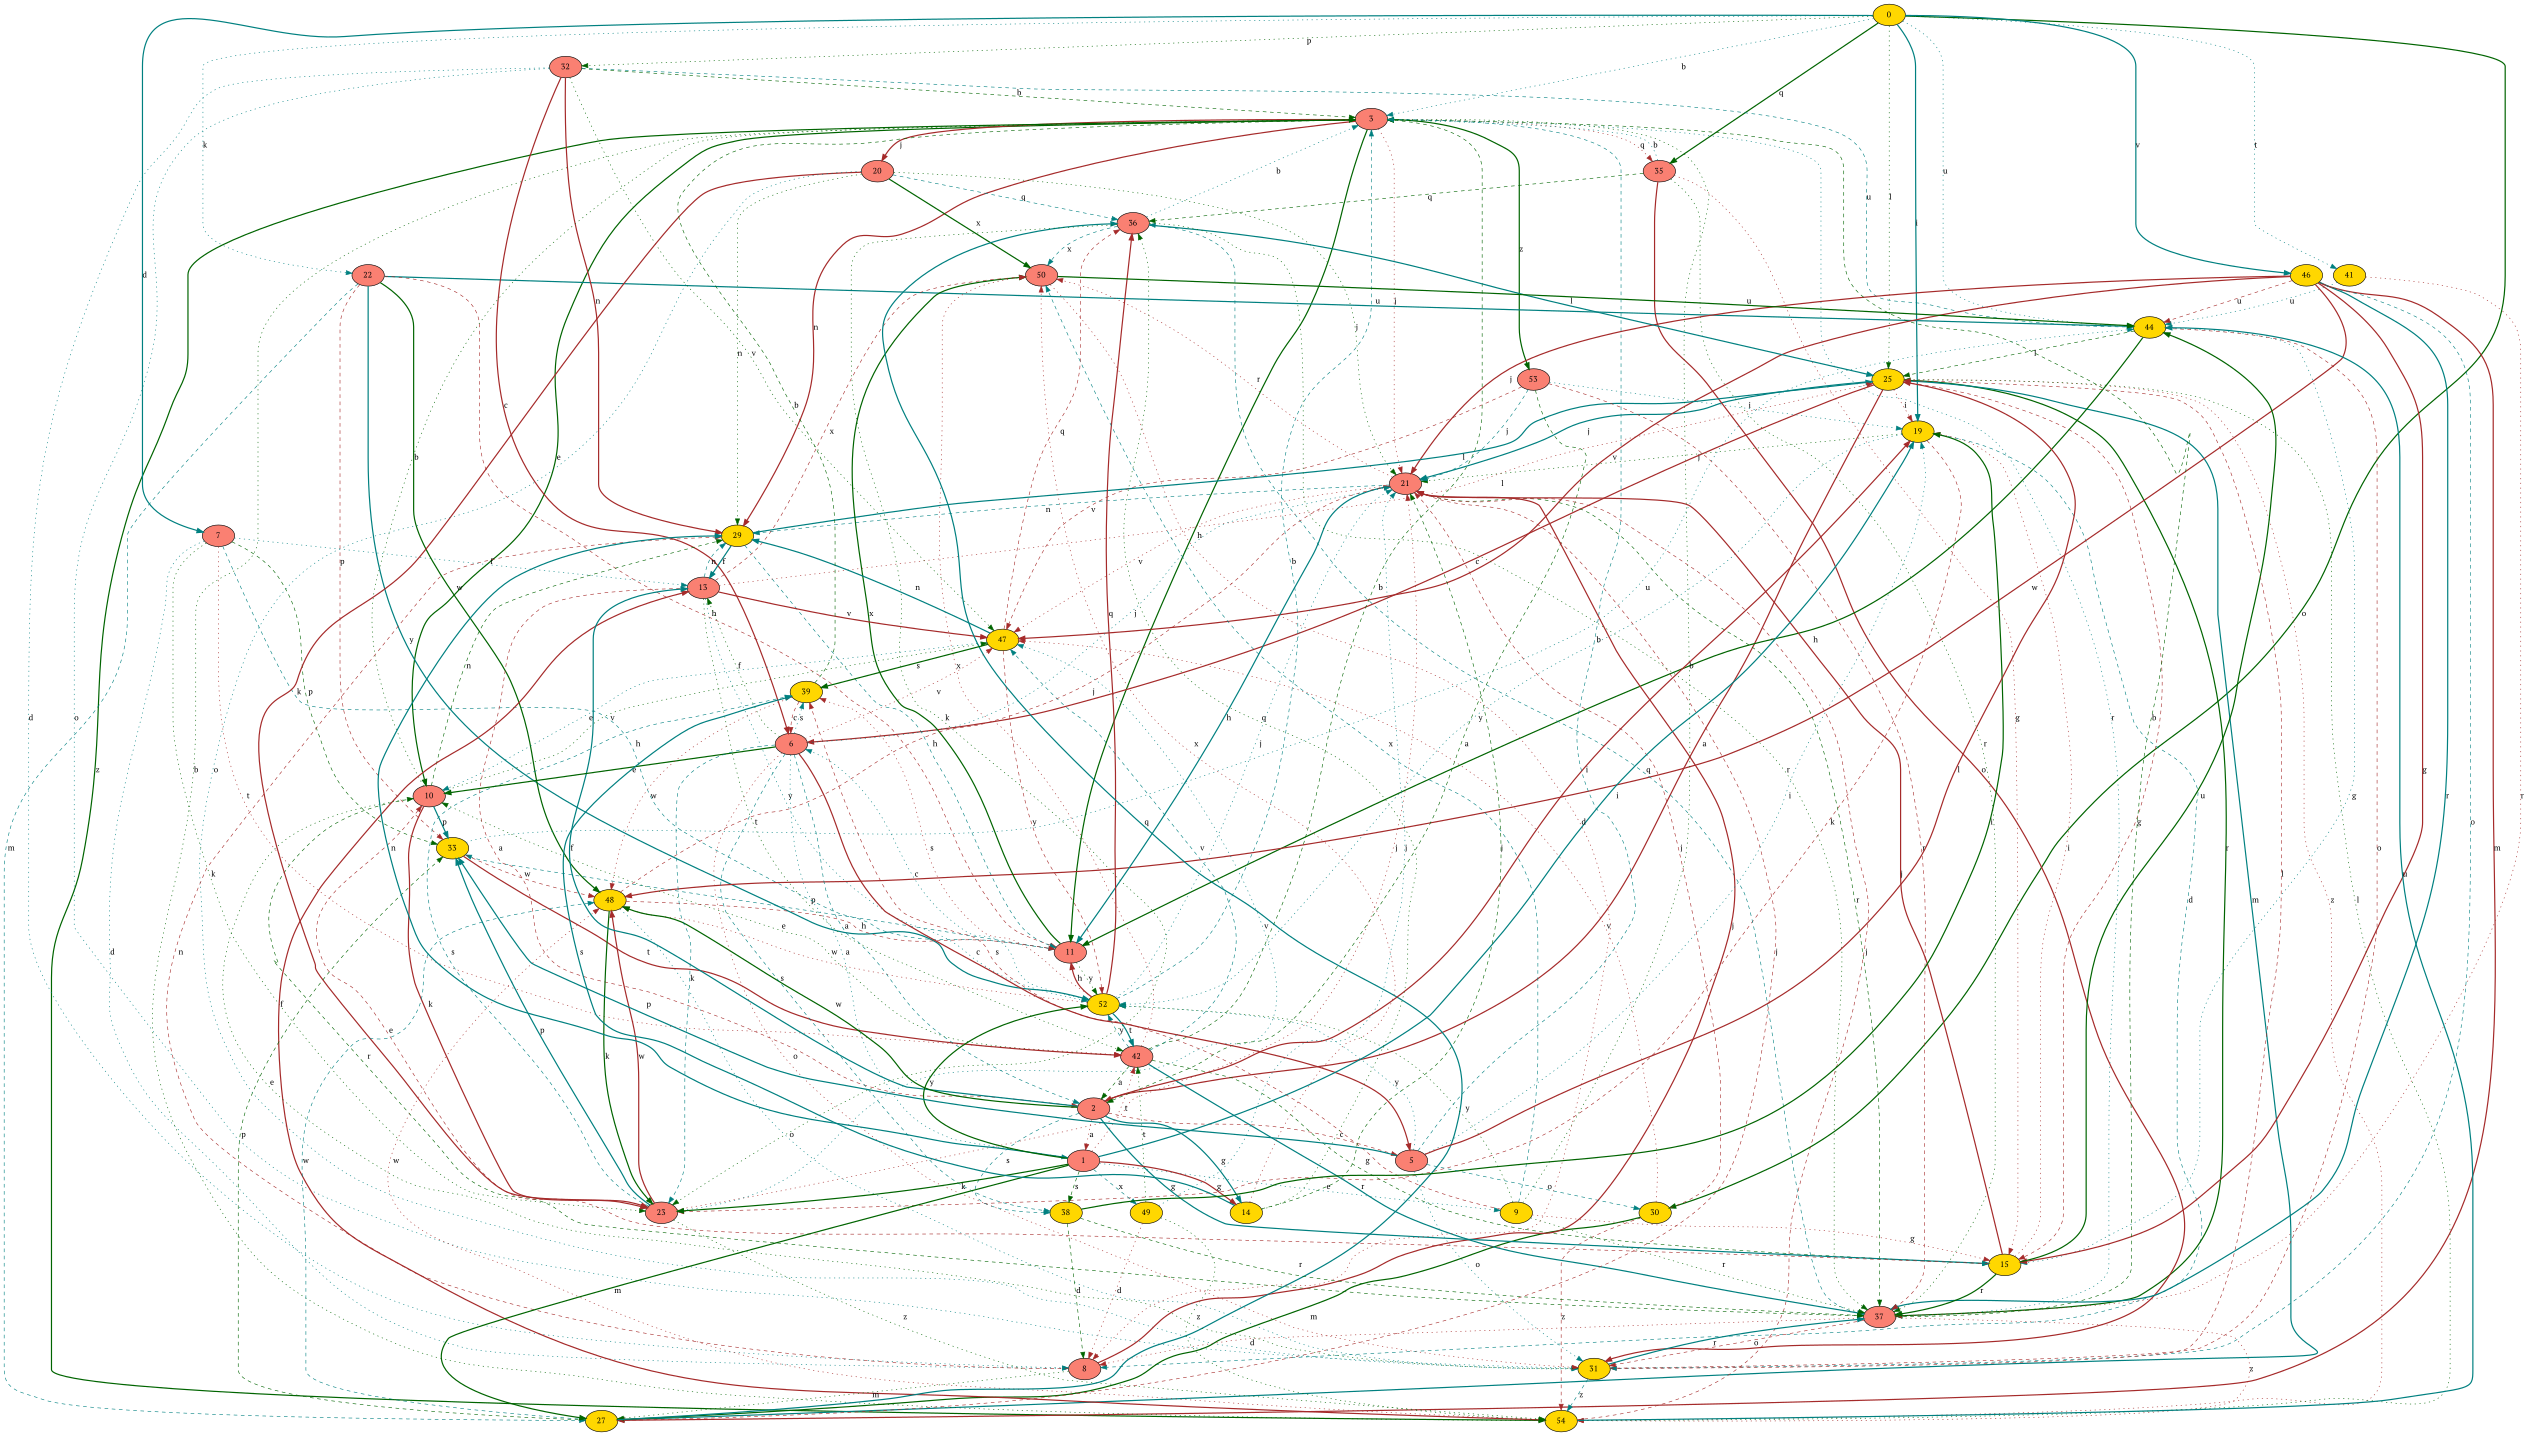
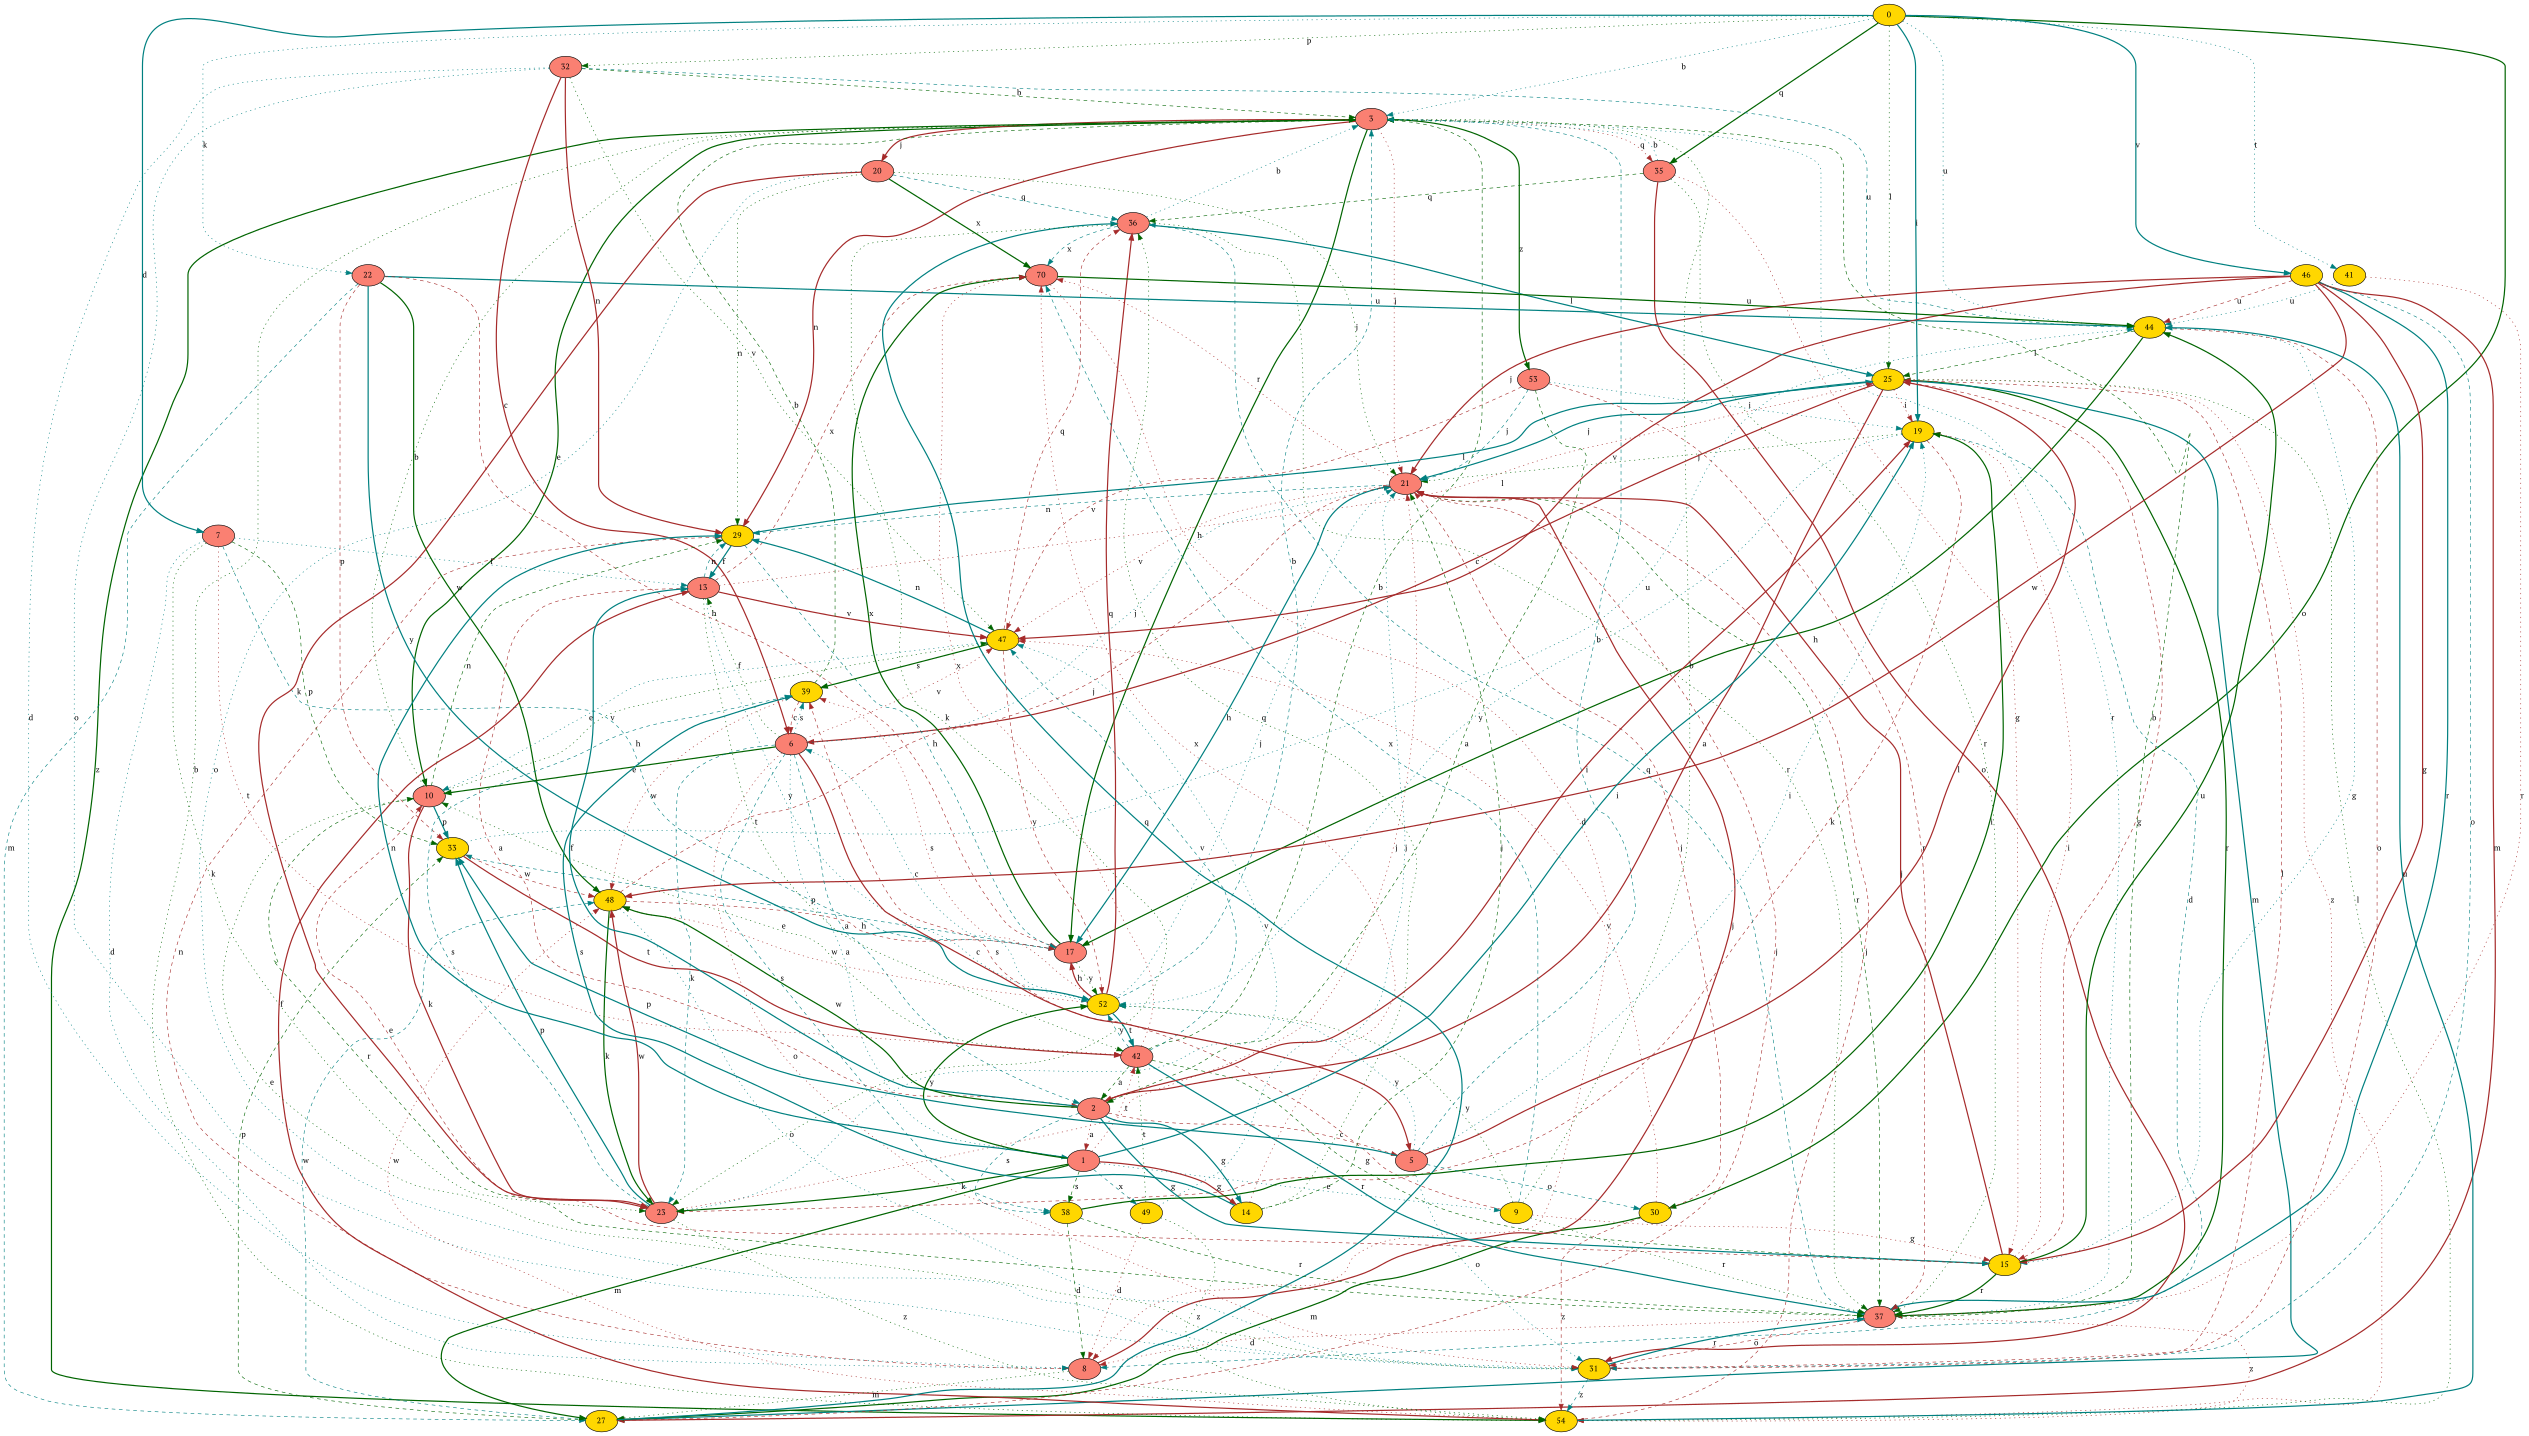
(1042, 275) -> (1042, 275)
(1070, 952) -> (1070, 952)
